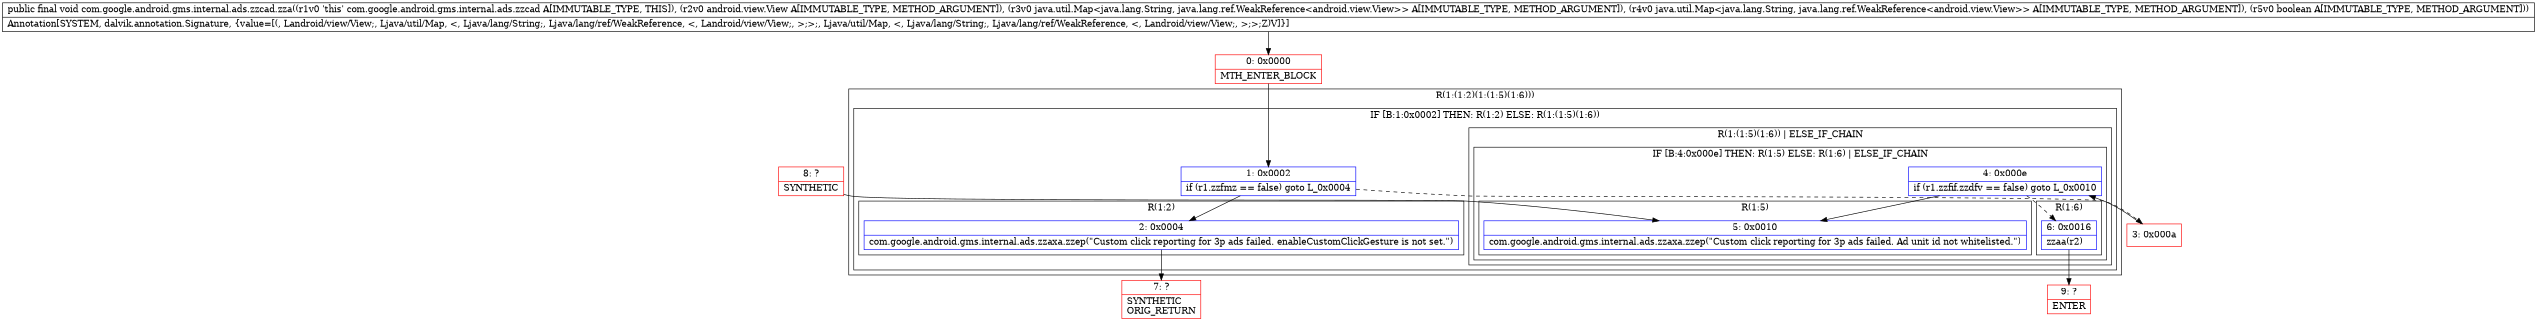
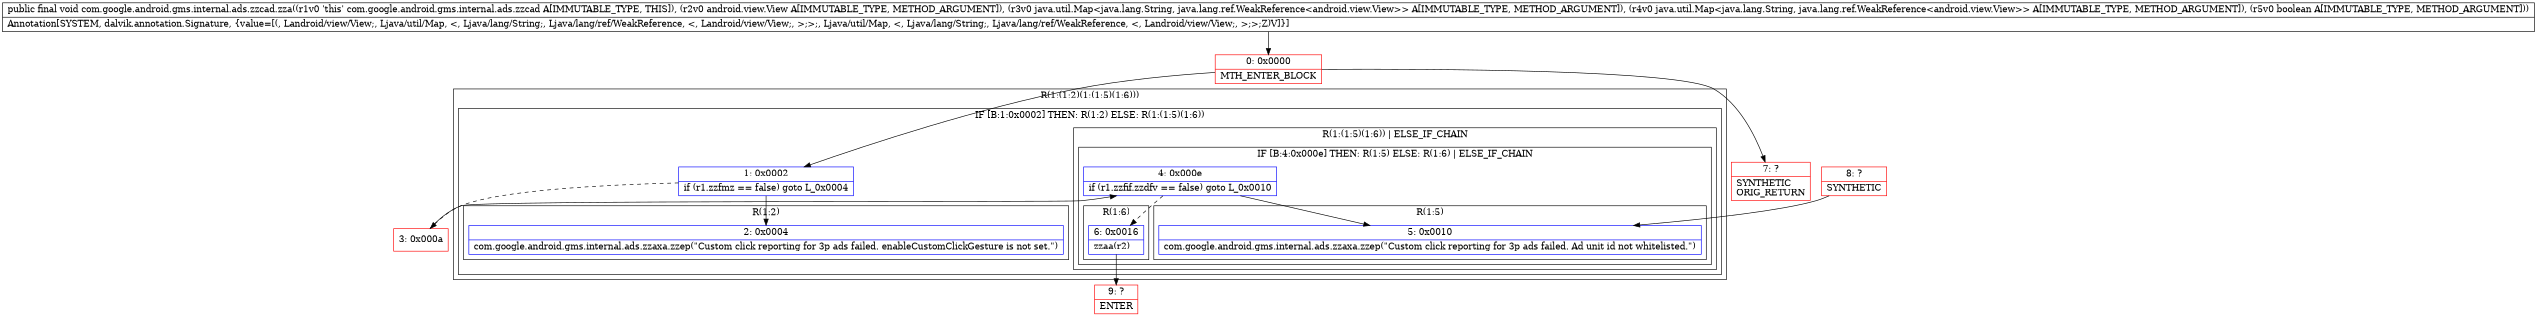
(1161, 262) -> (1561, 72)
